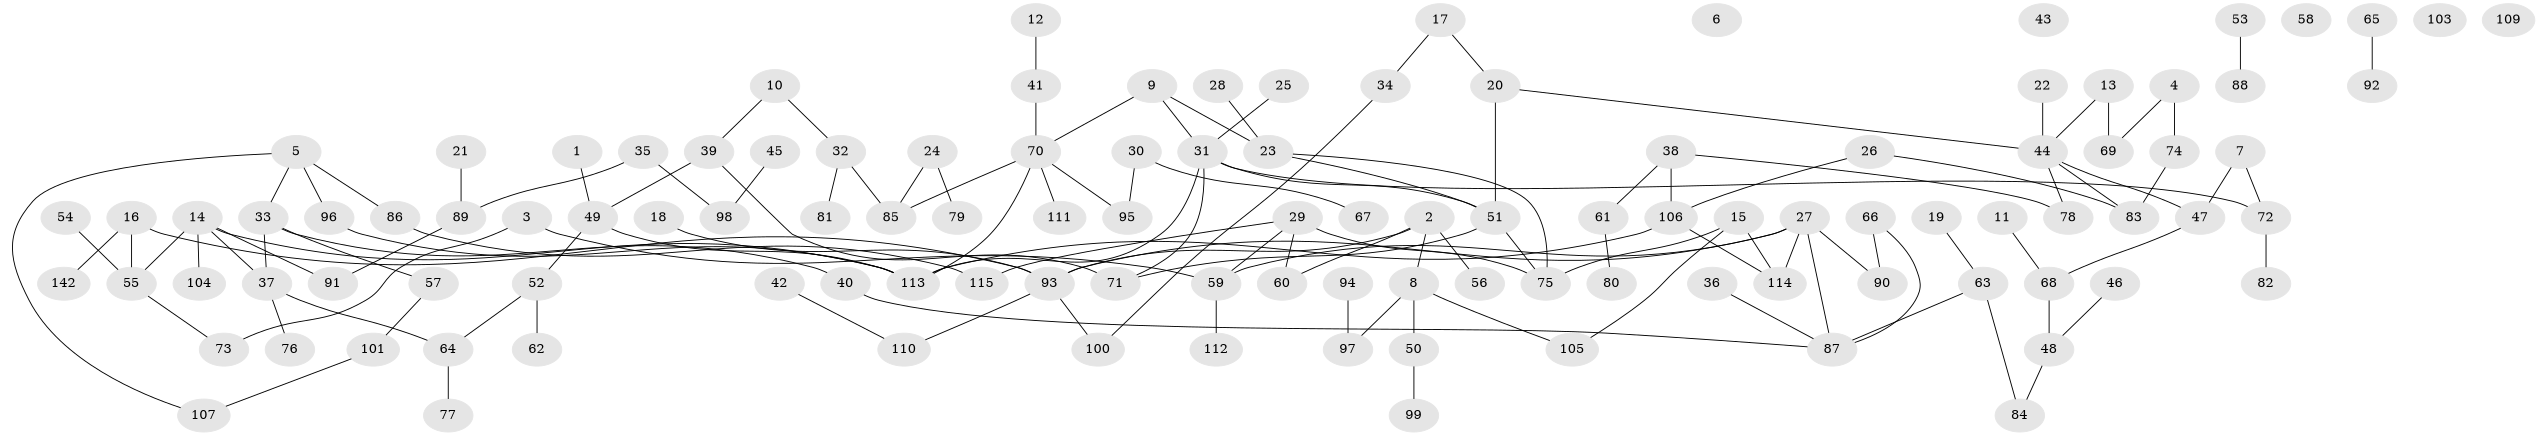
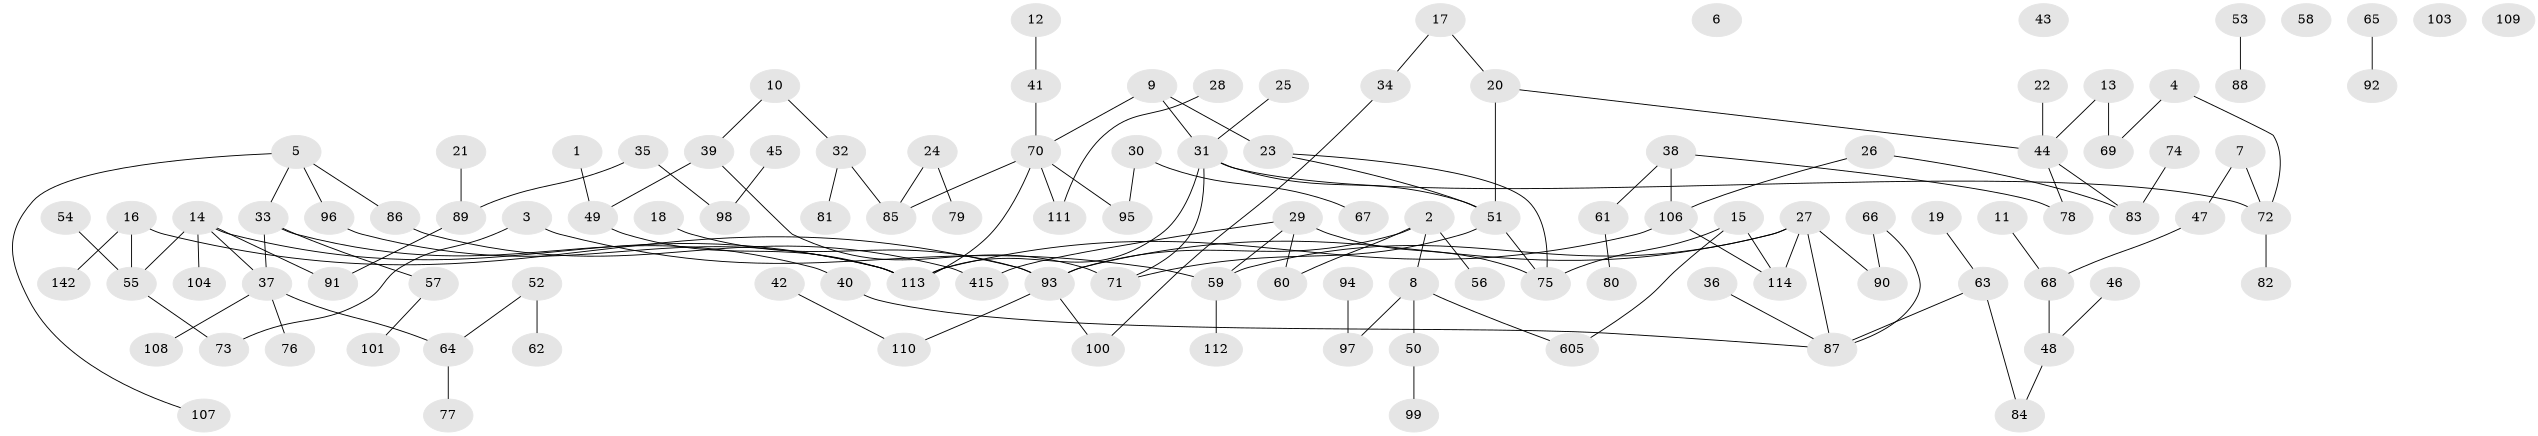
(1240, 114) -> (1114, 127)
(2175, 119) -> (2265, 131)
(2106, 180) -> none
(571, 243) -> none
(982, 284) -> (982, 284)
none -> (156, 350)
(1572, 350) -> (1572, 350)
(289, 383) -> none
